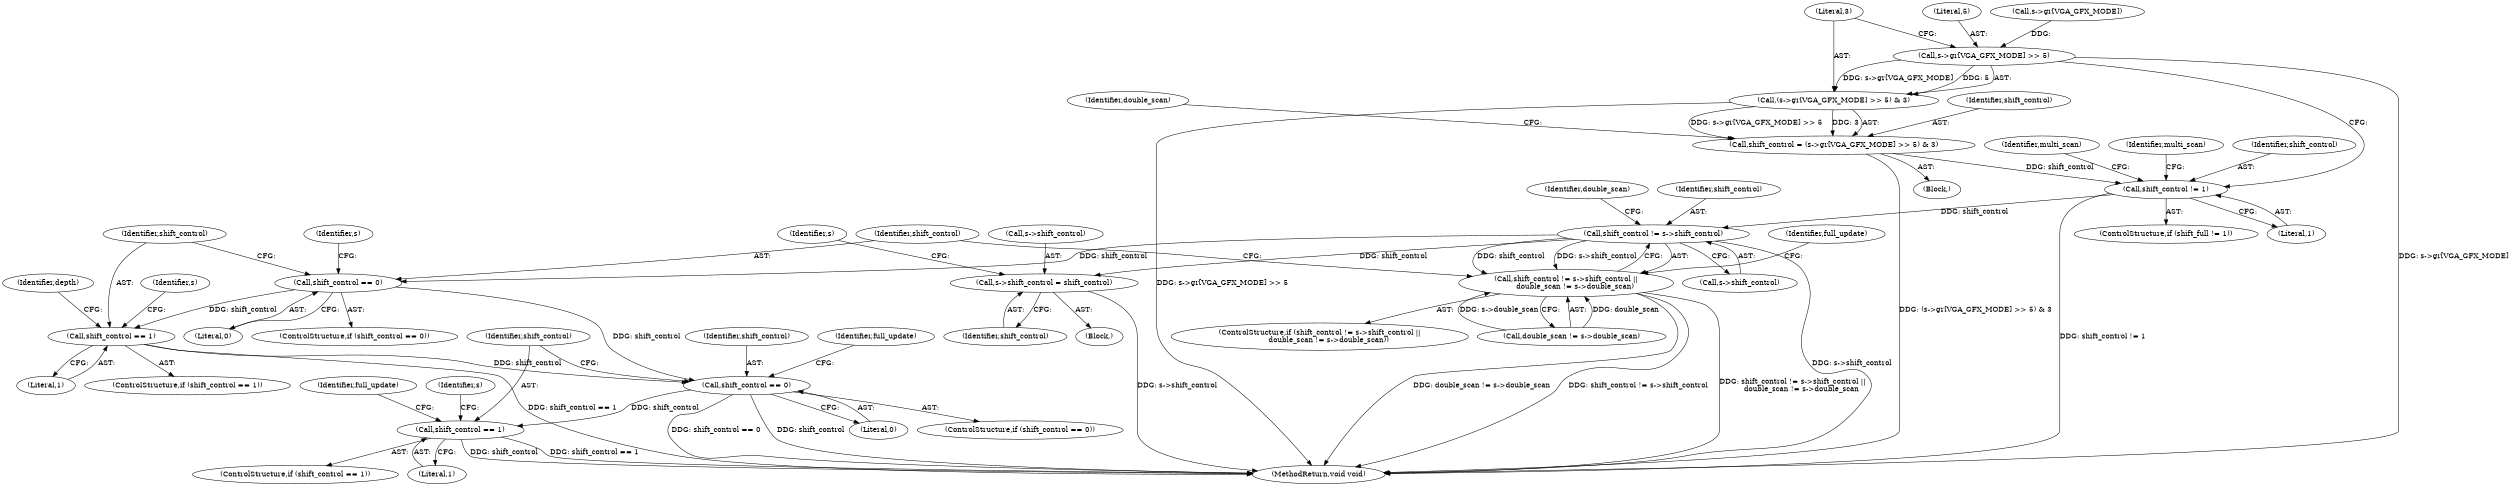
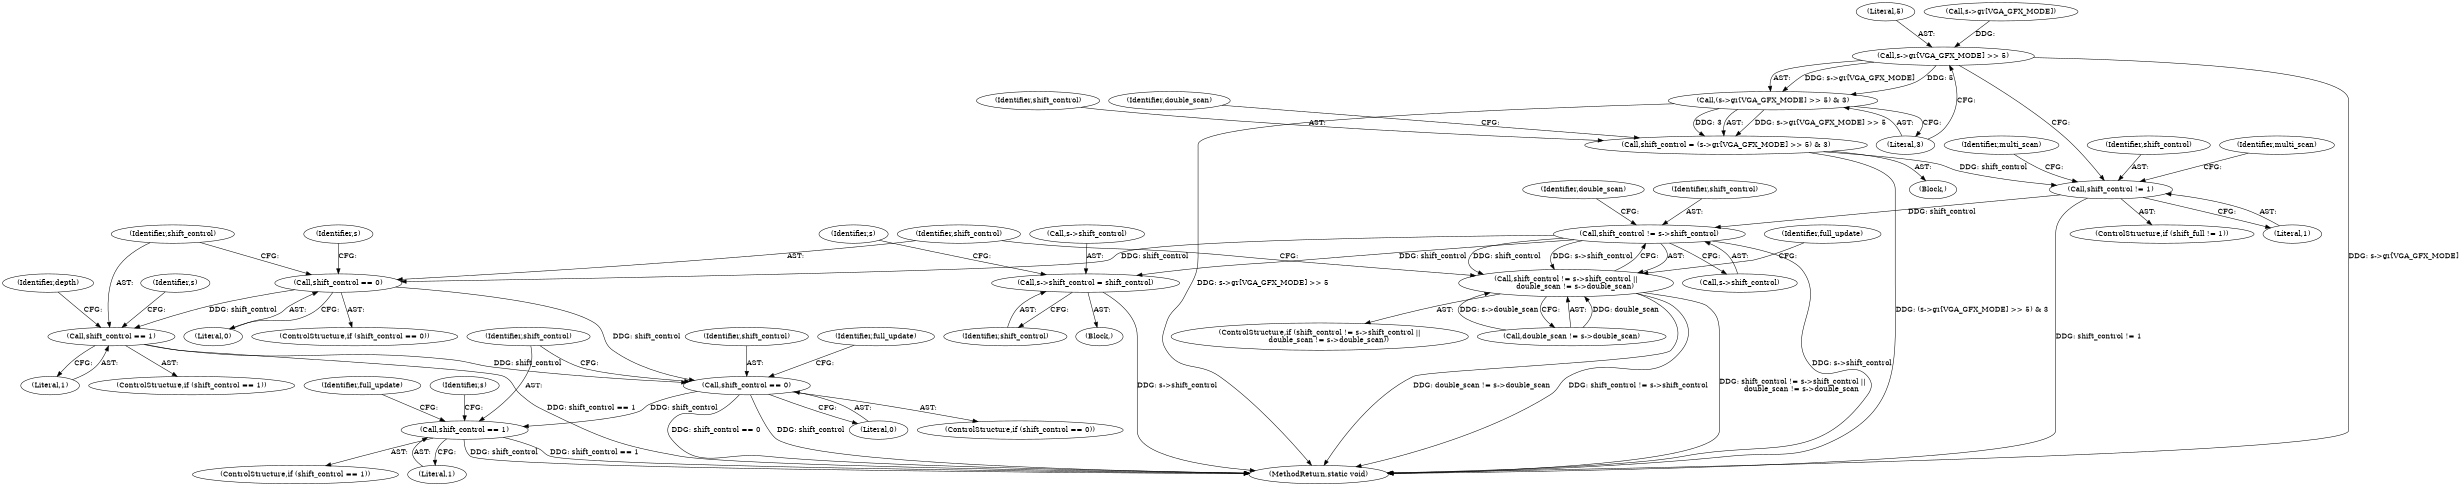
none -> (1895, 111)
(1319, 475) -> (1319, 475)
